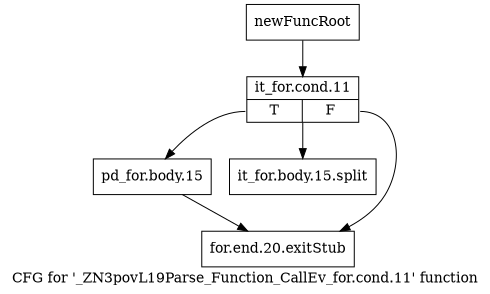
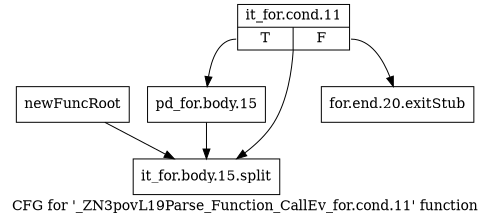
(303, 54) -> (135, 138)
(211, 210) -> (206, 136)
